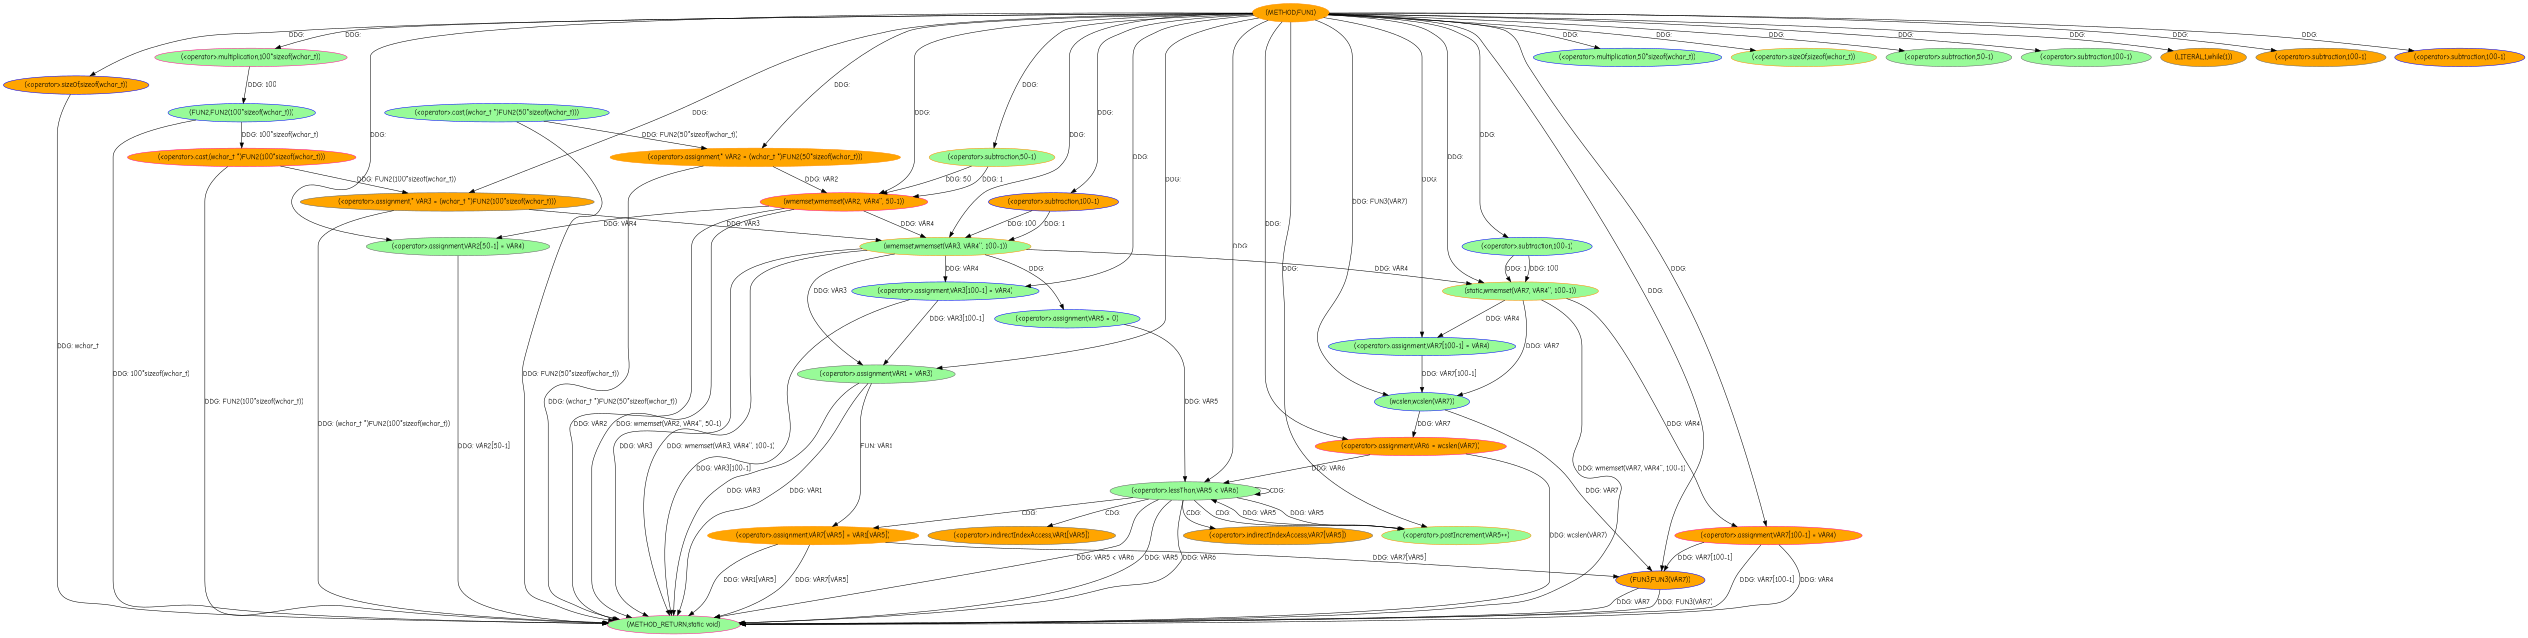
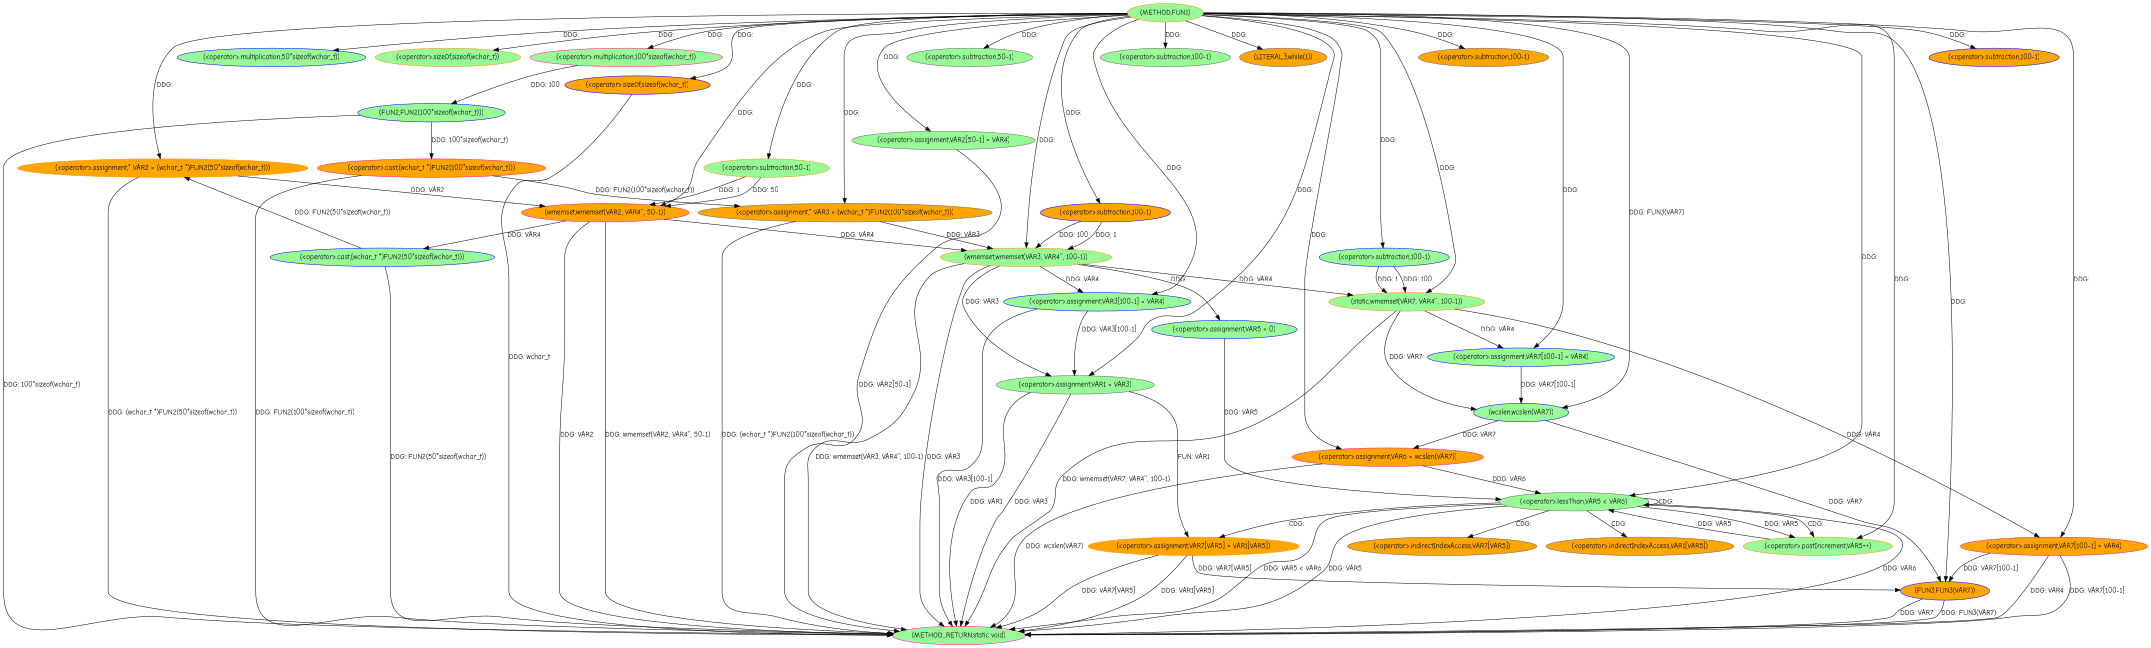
(1291, 13) -> (1165, 13)
(2204, 57) -> (1283, 57)
(641, 216) -> (497, 234)
